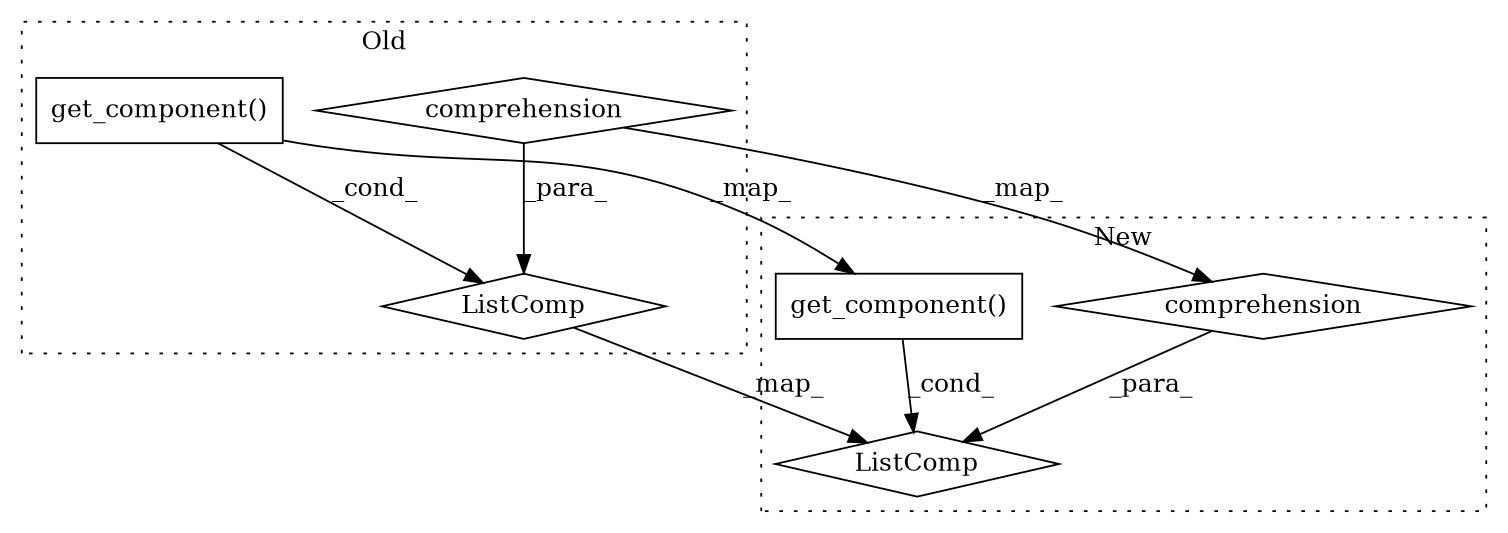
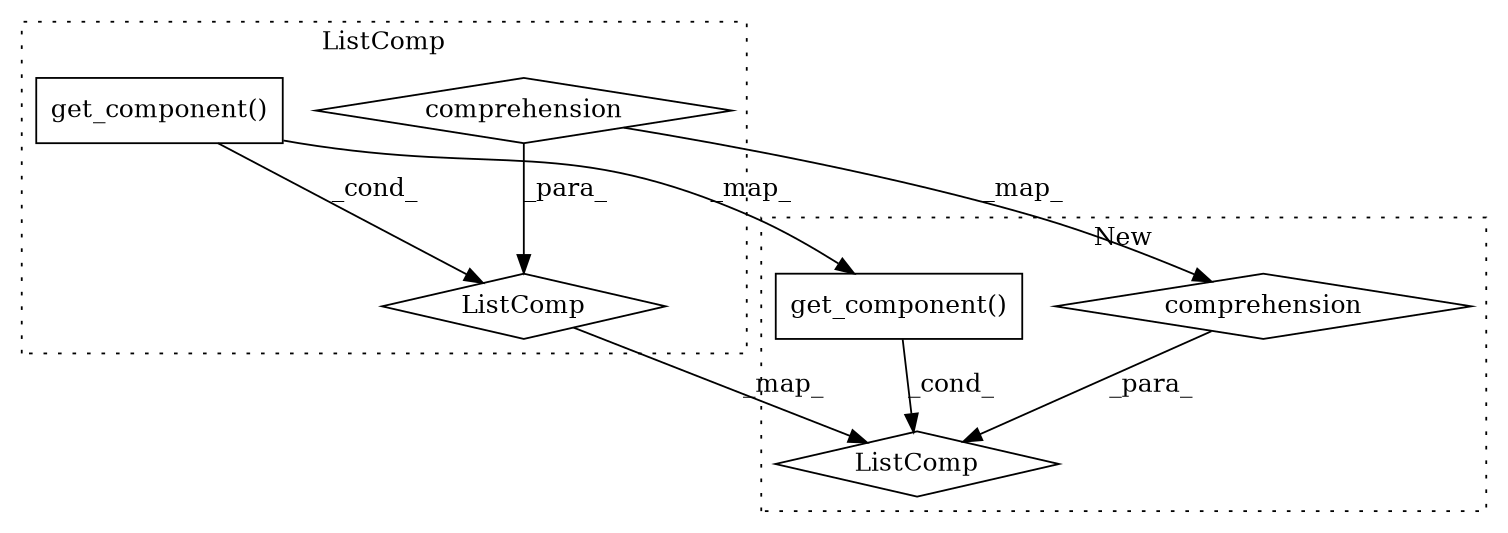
(384, 43) -> (384, 43)
